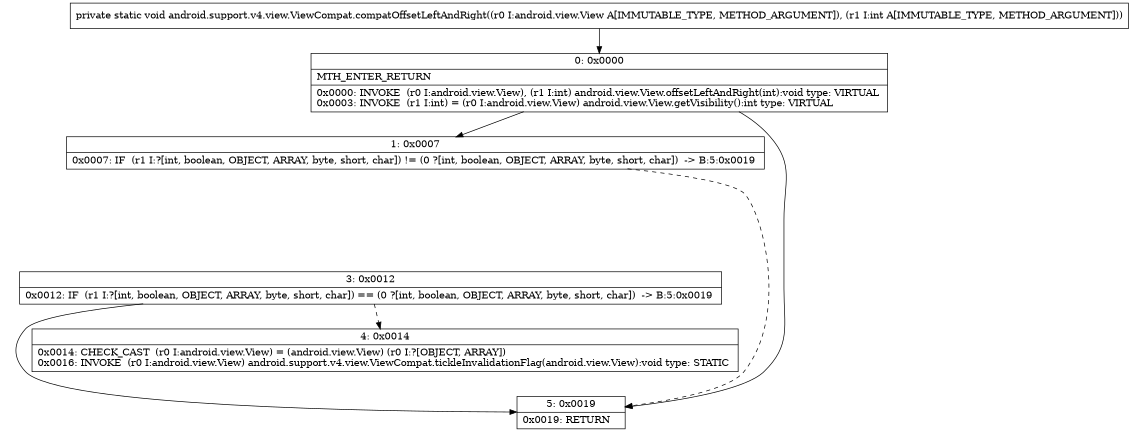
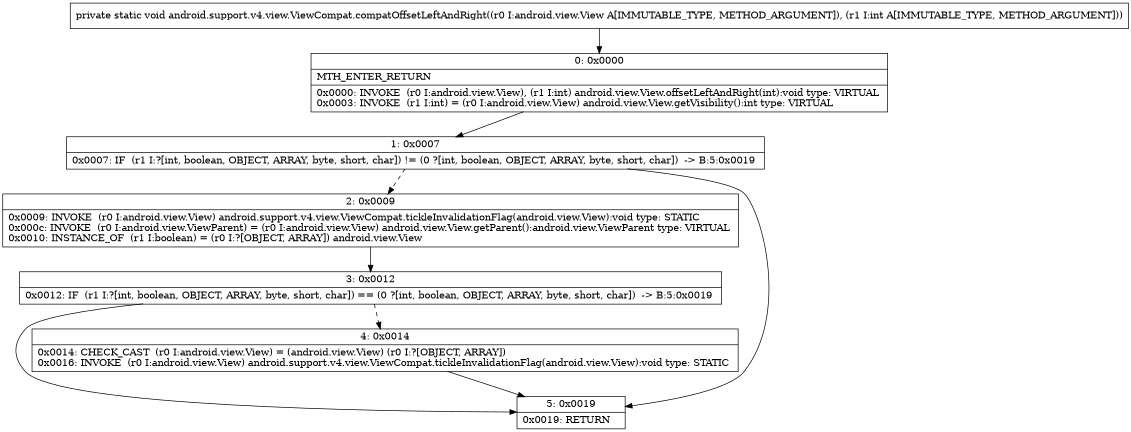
none -> (371, 220)
(768, 282) -> (768, 282)
(784, 304) -> (483, 383)
